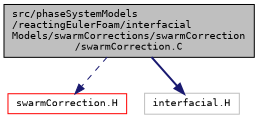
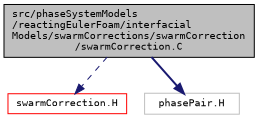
(192, 104) -> (192, 104)
